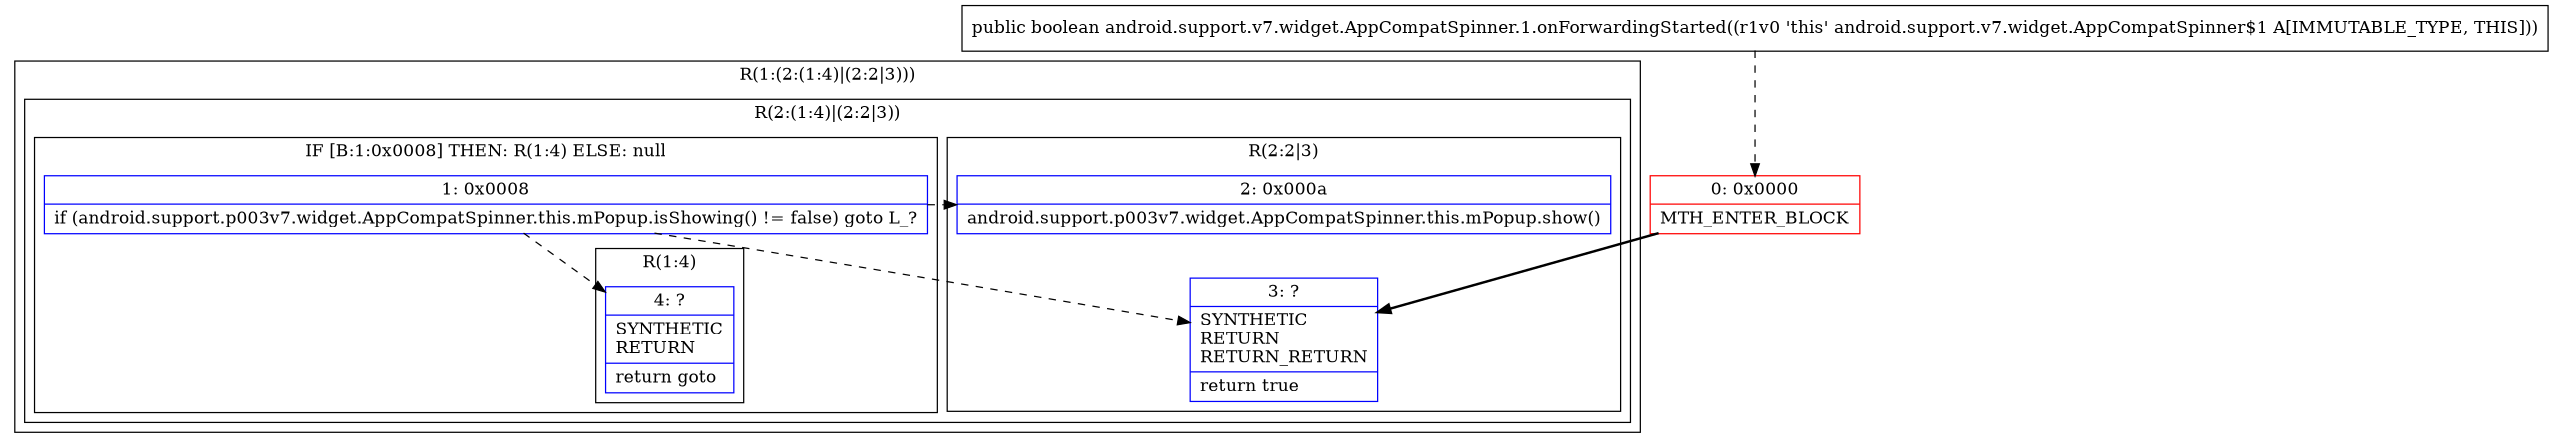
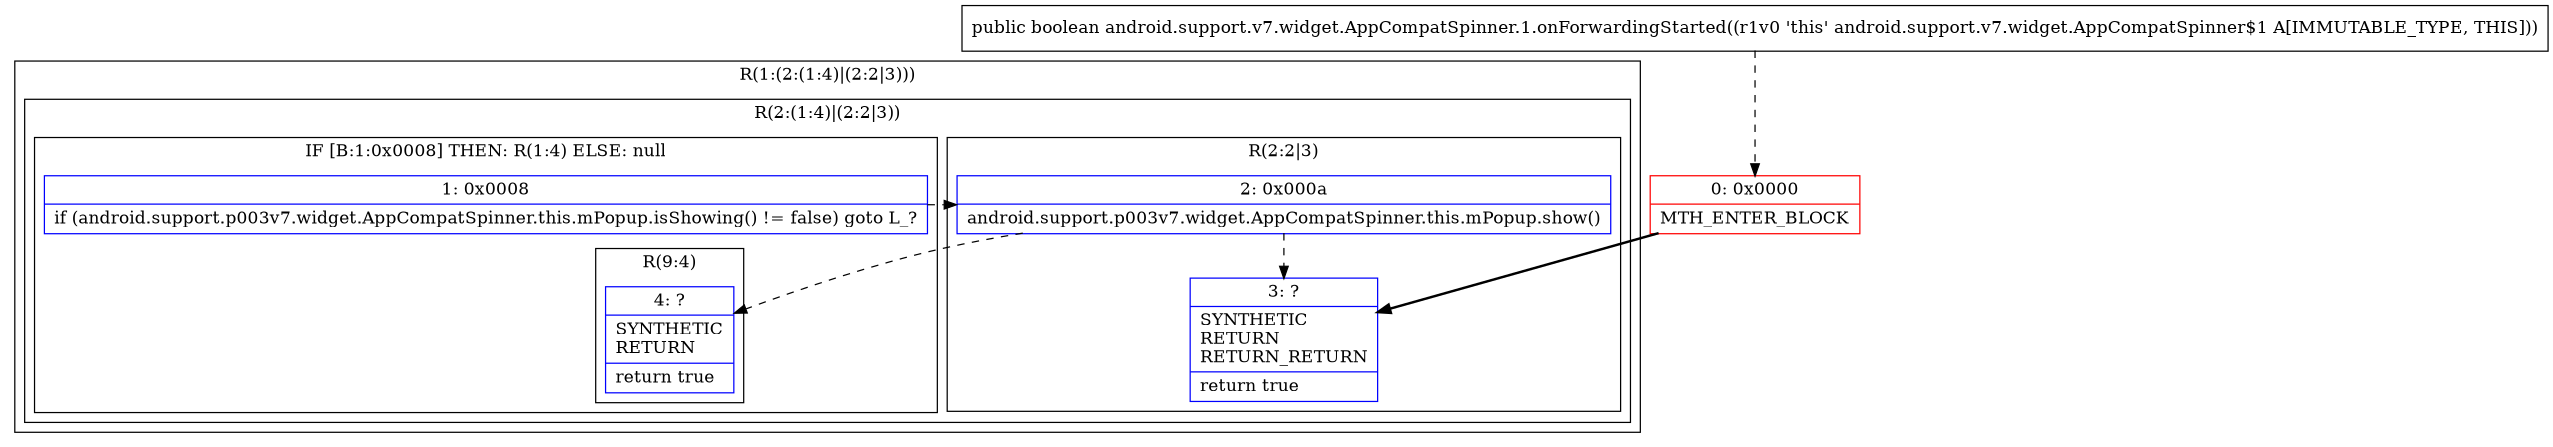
(559, 259) -> (883, 264)
(670, 263) -> (670, 263)
(916, 276) -> (1284, 250)
(666, 377) -> (665, 377)
